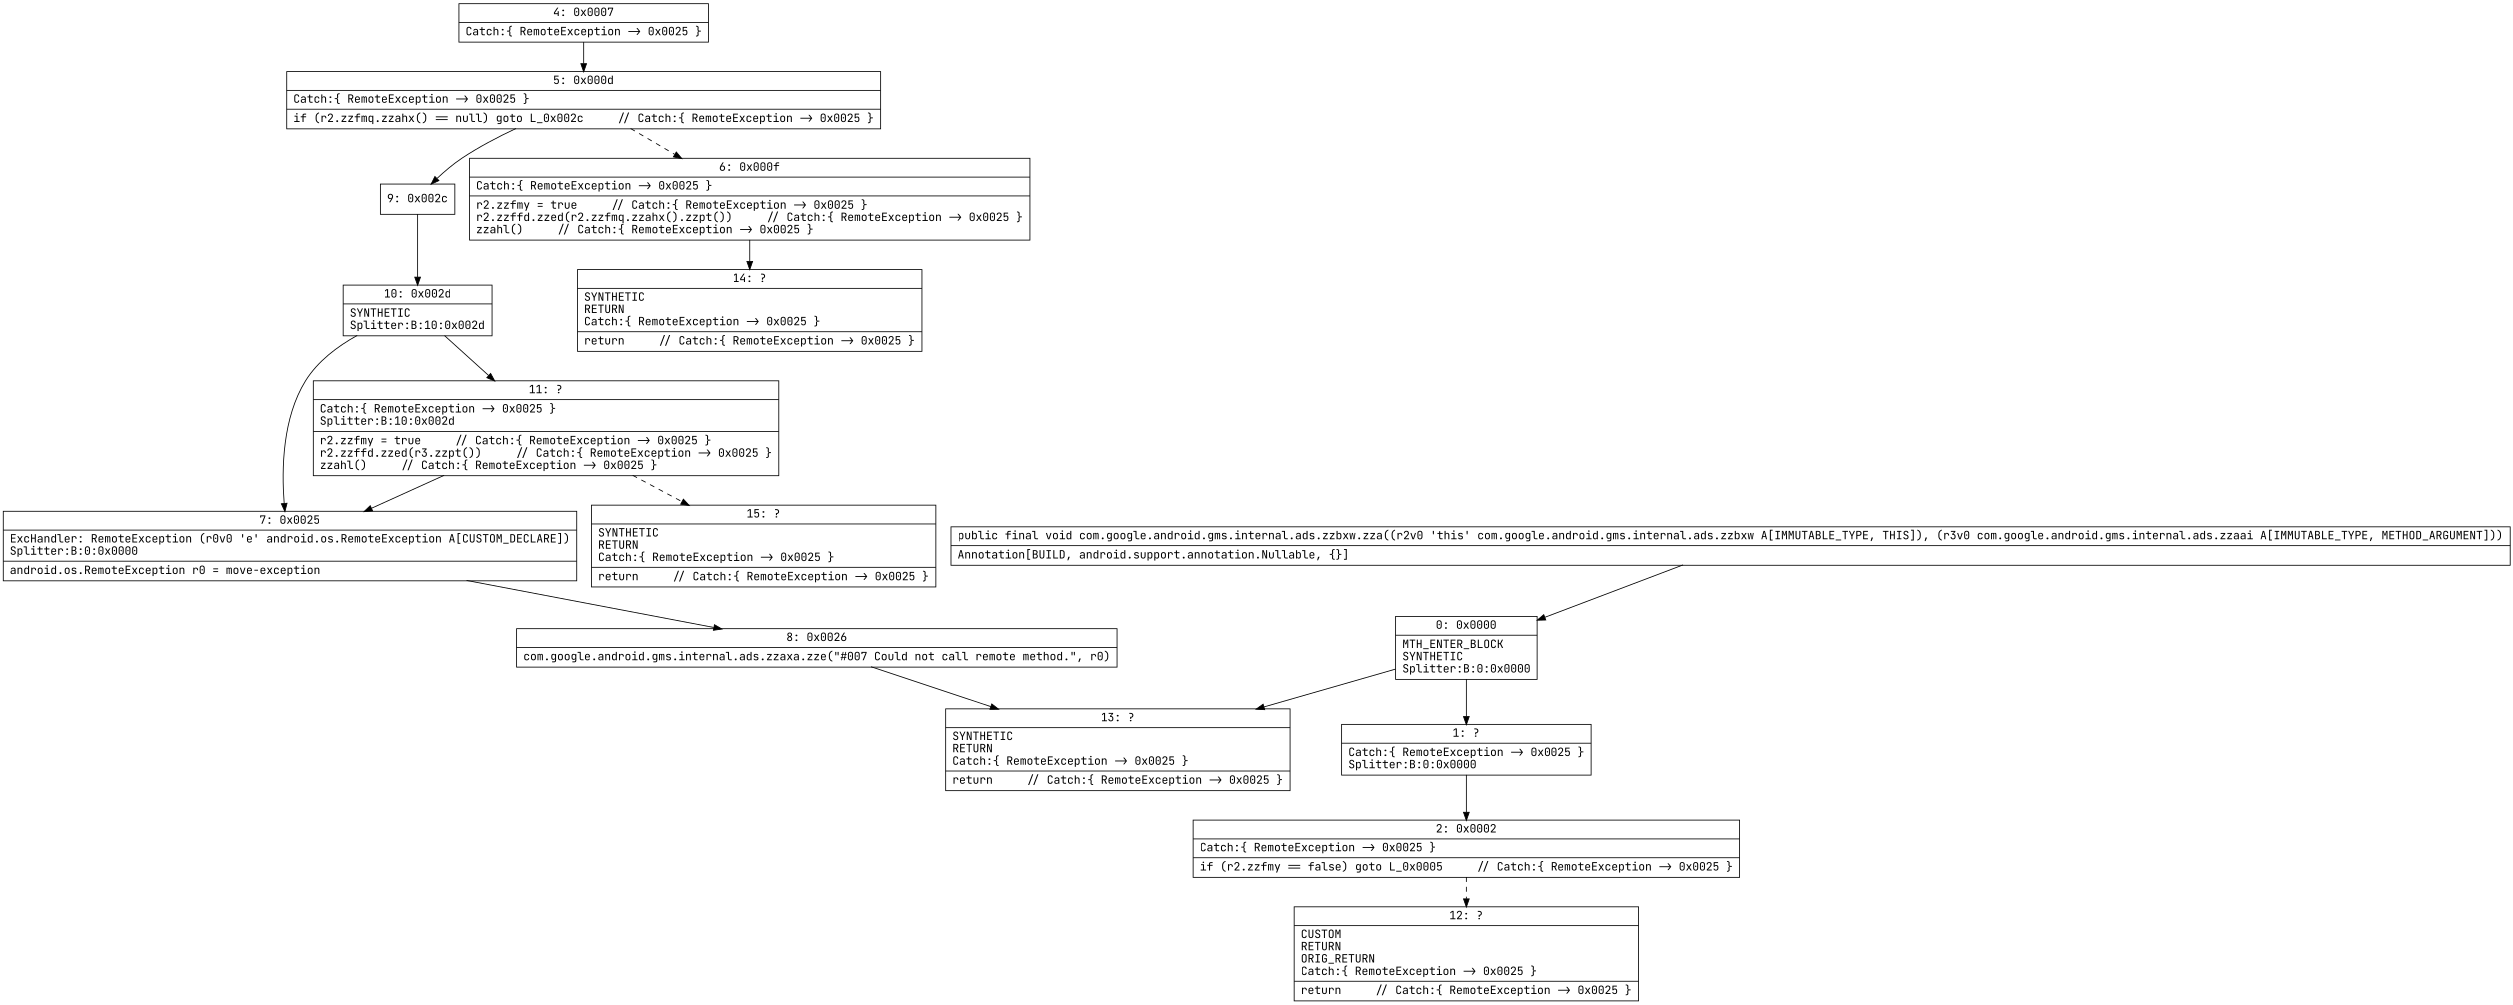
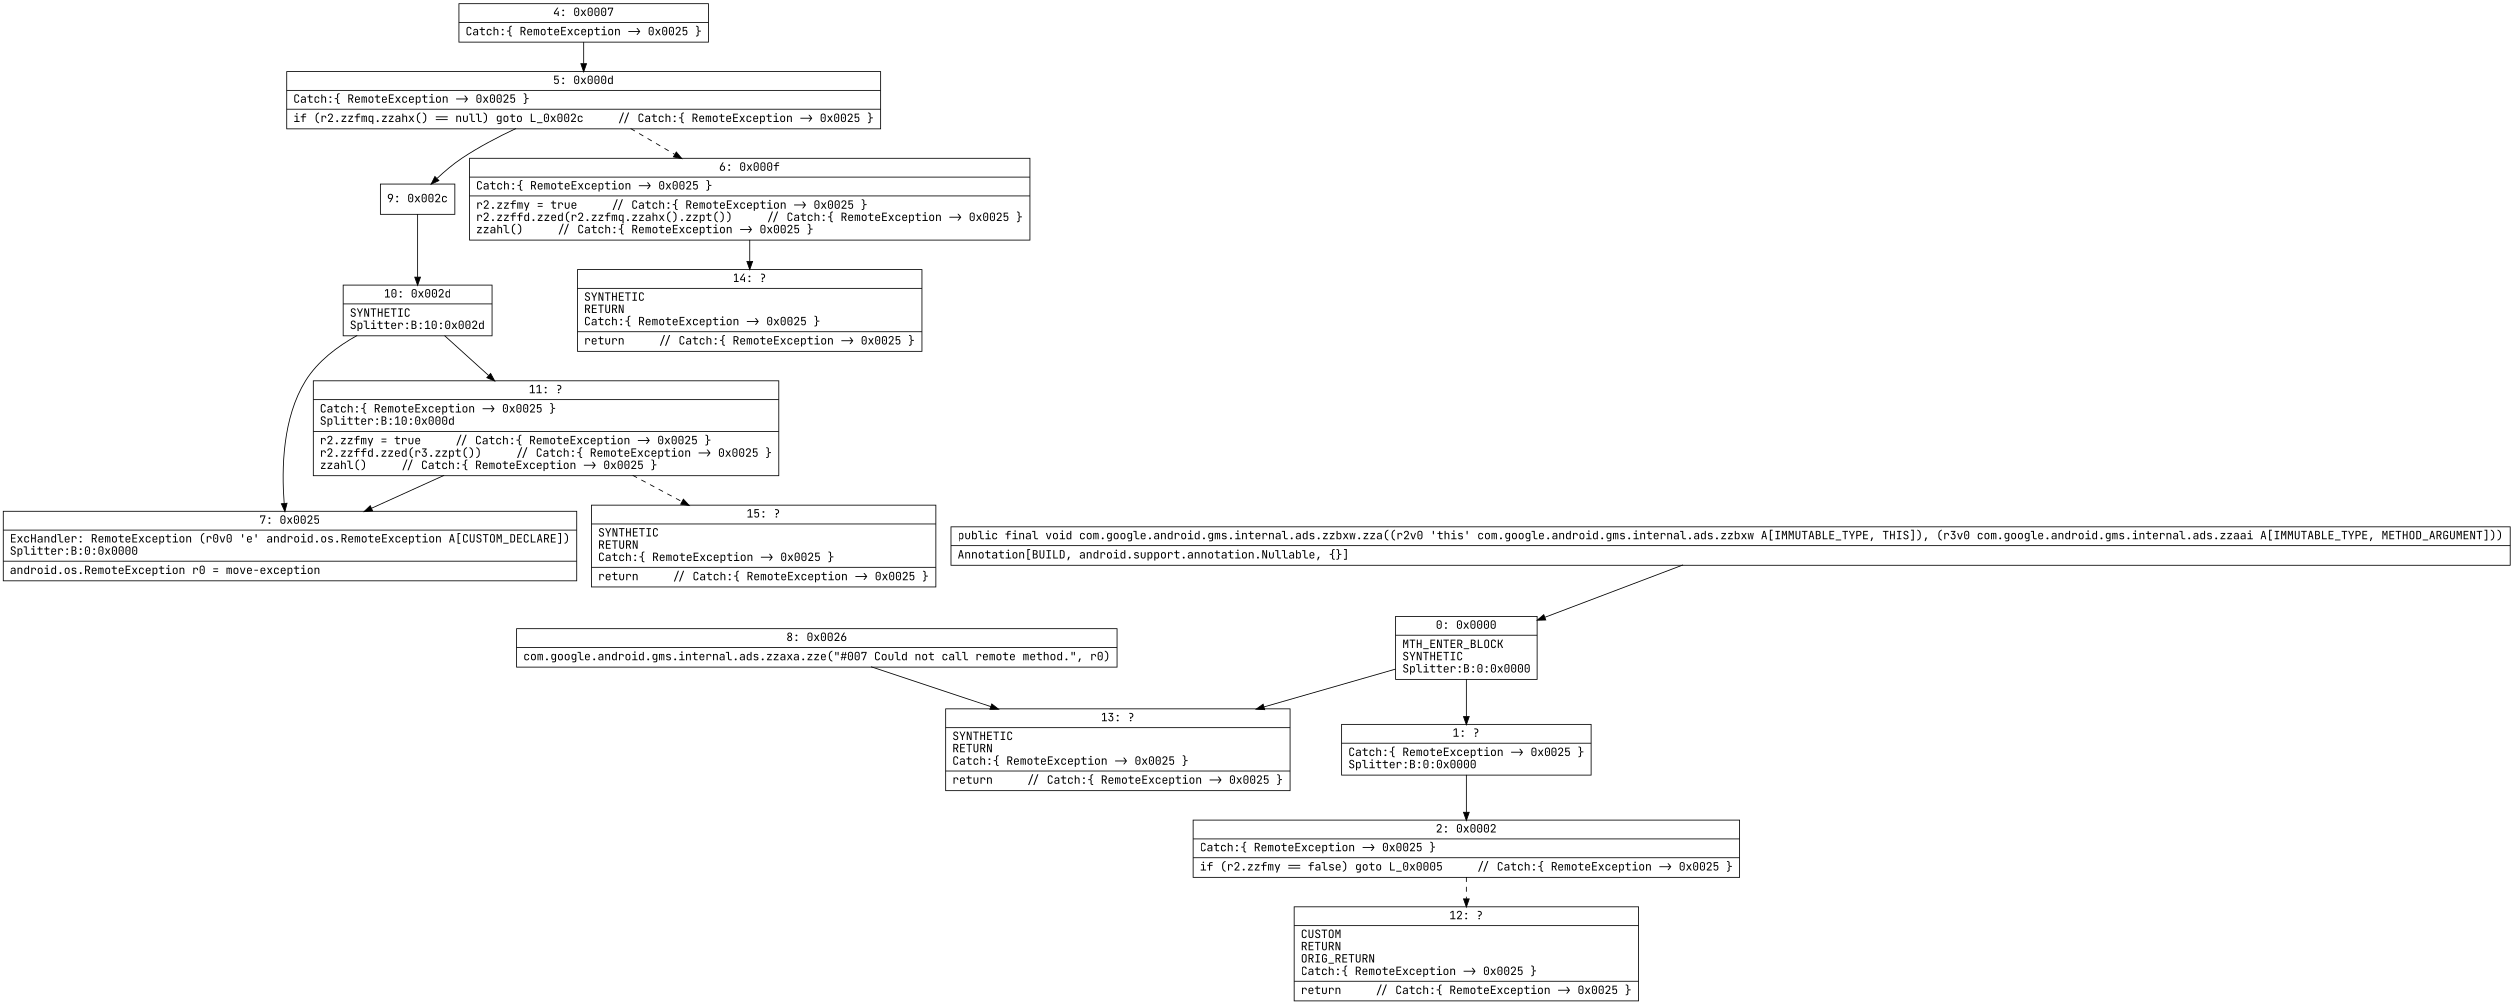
(388, 421) -> (388, 421)
(590, 604) -> none
